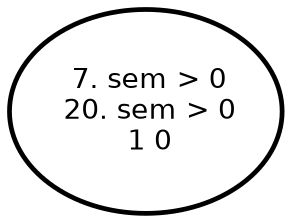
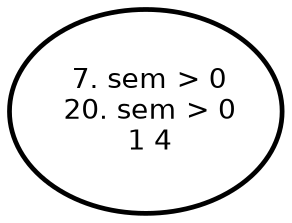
(146, 111) -> (146, 111)
